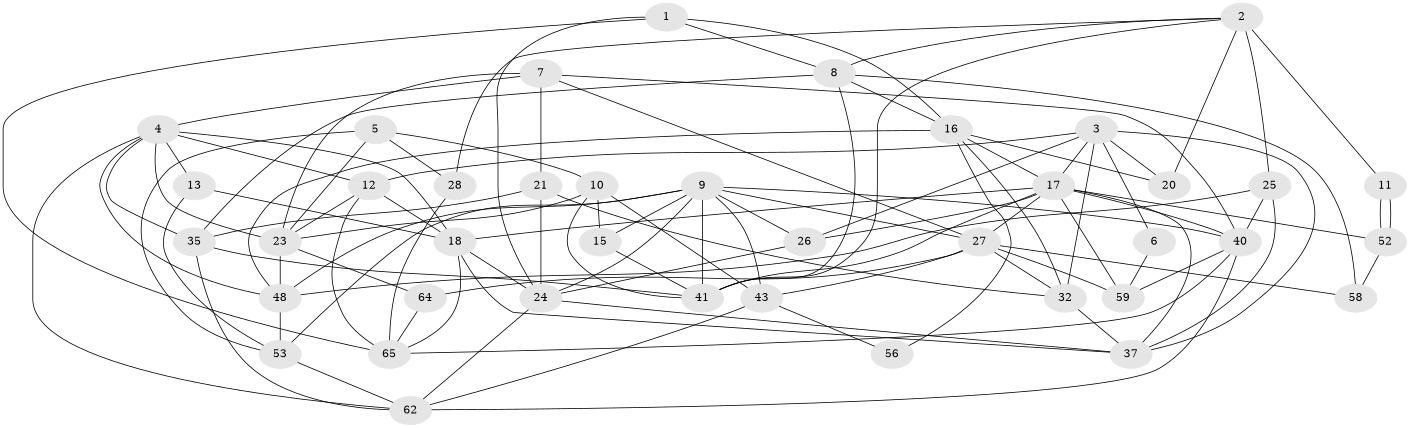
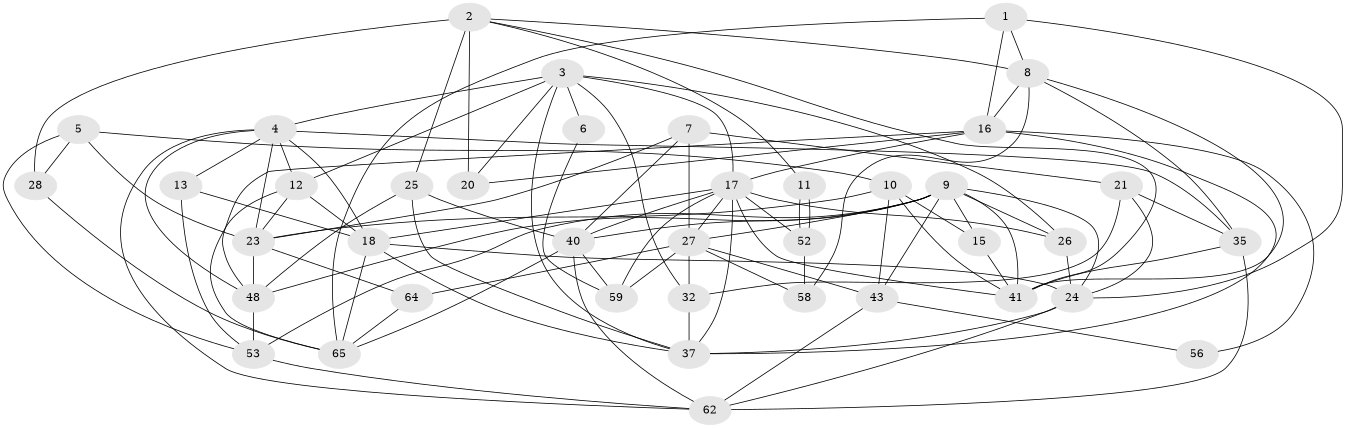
(349, 97) -> (418, 99)
(1012, 197) -> (1156, 313)
